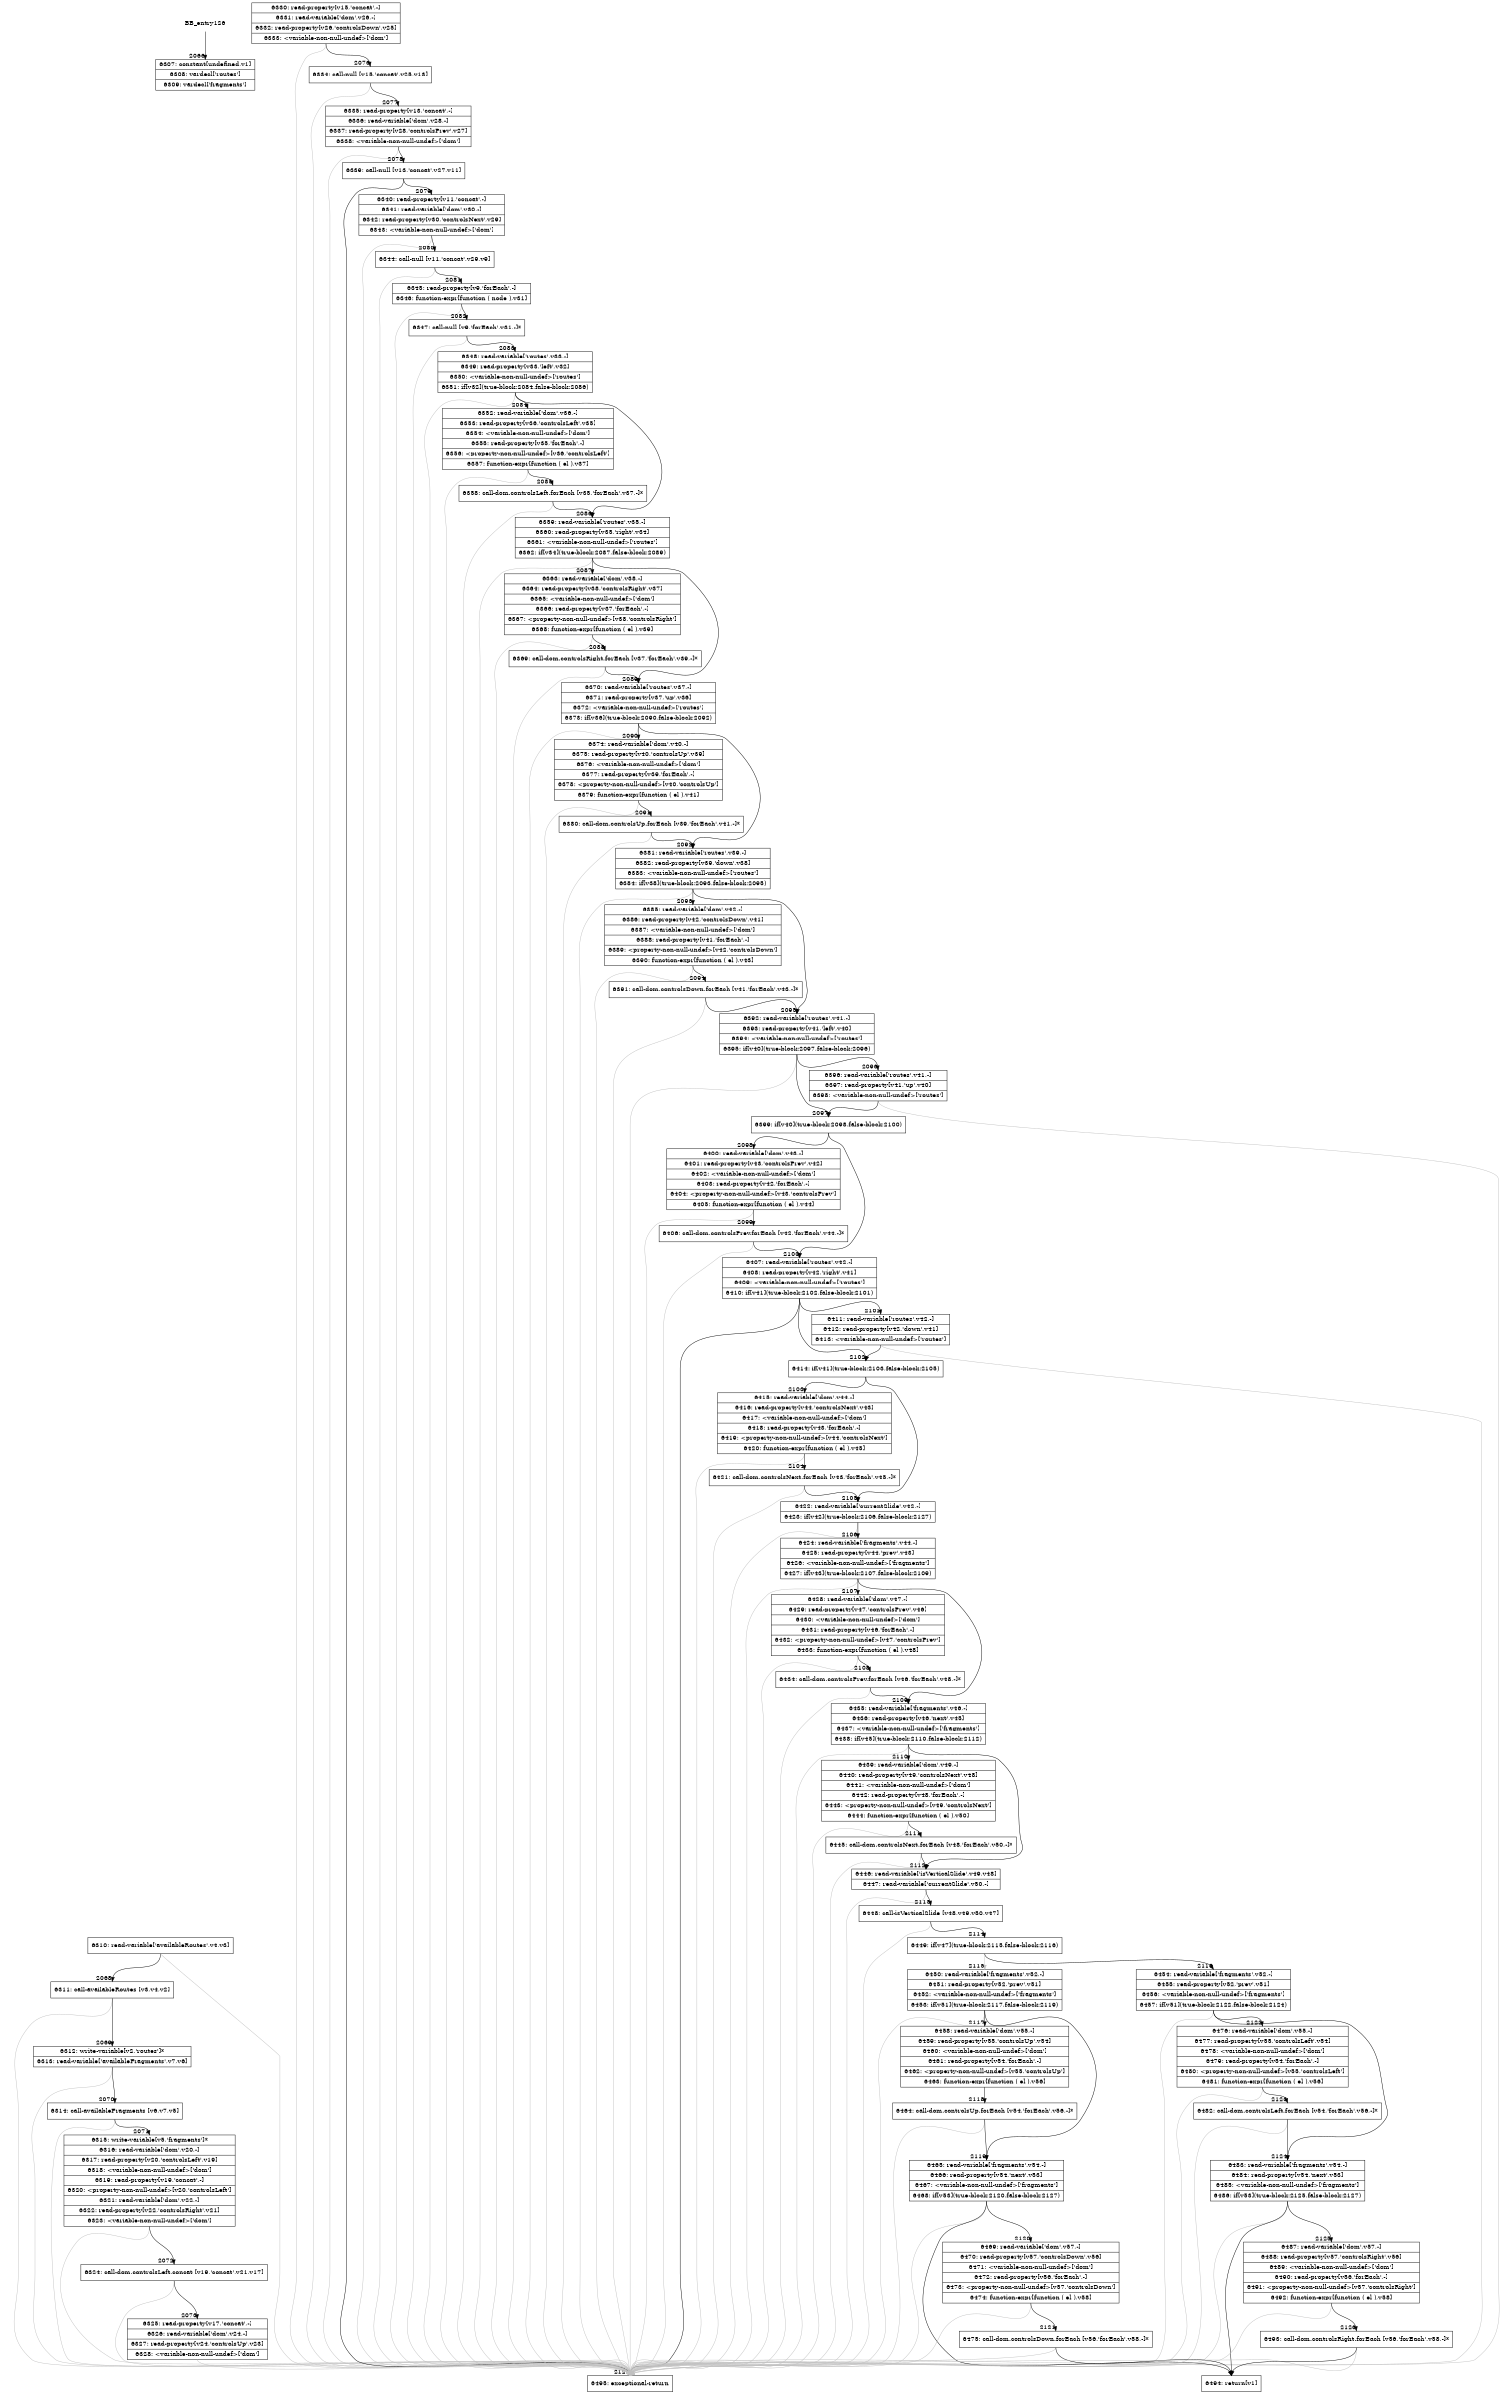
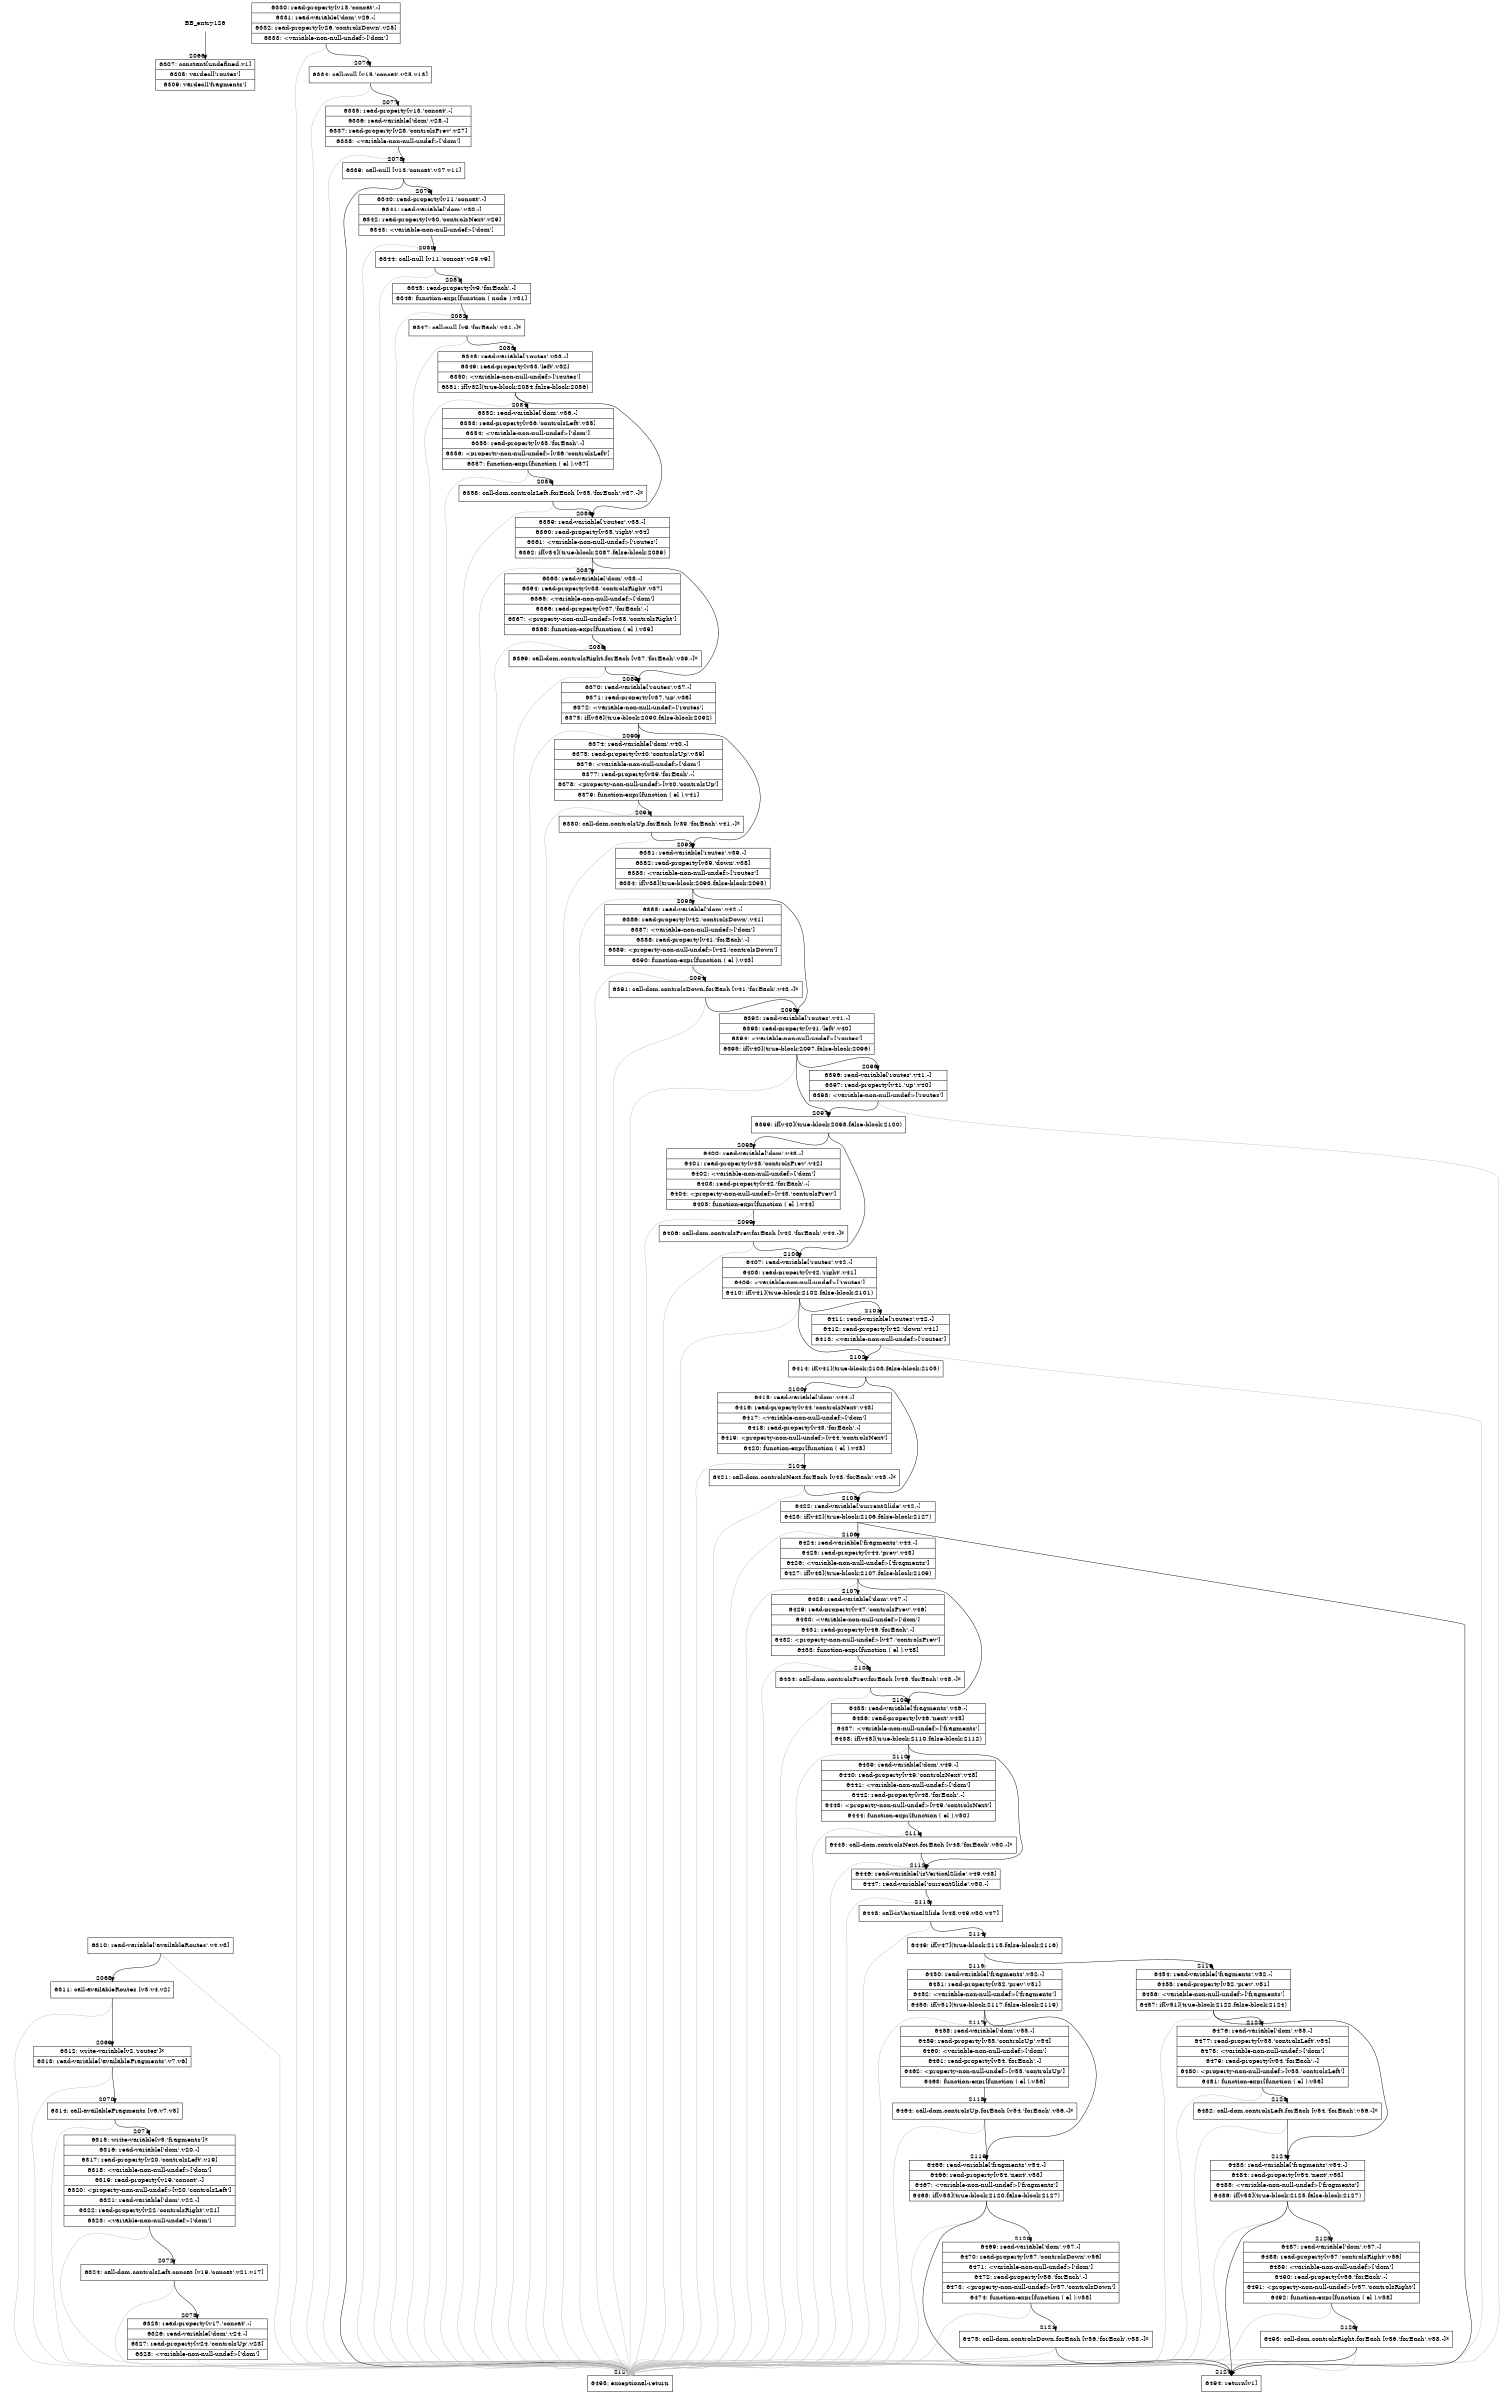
none -> (1465, 1799)
(680, 1810) -> (680, 1810)
